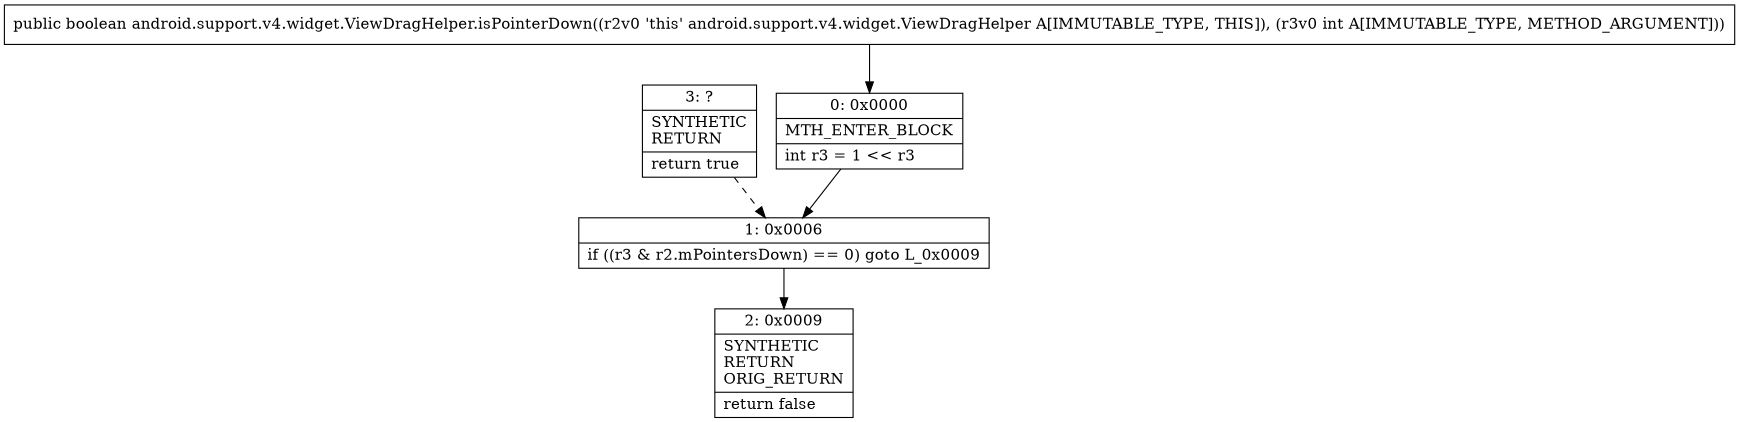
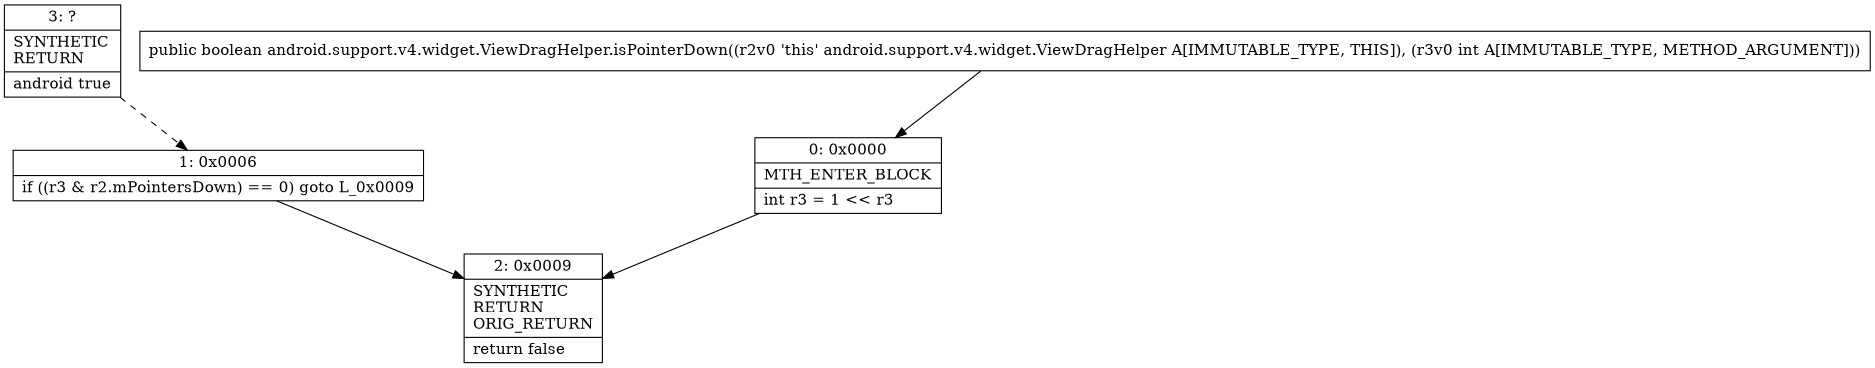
(696, 164) -> (63, 84)
(825, 189) -> (686, 244)
